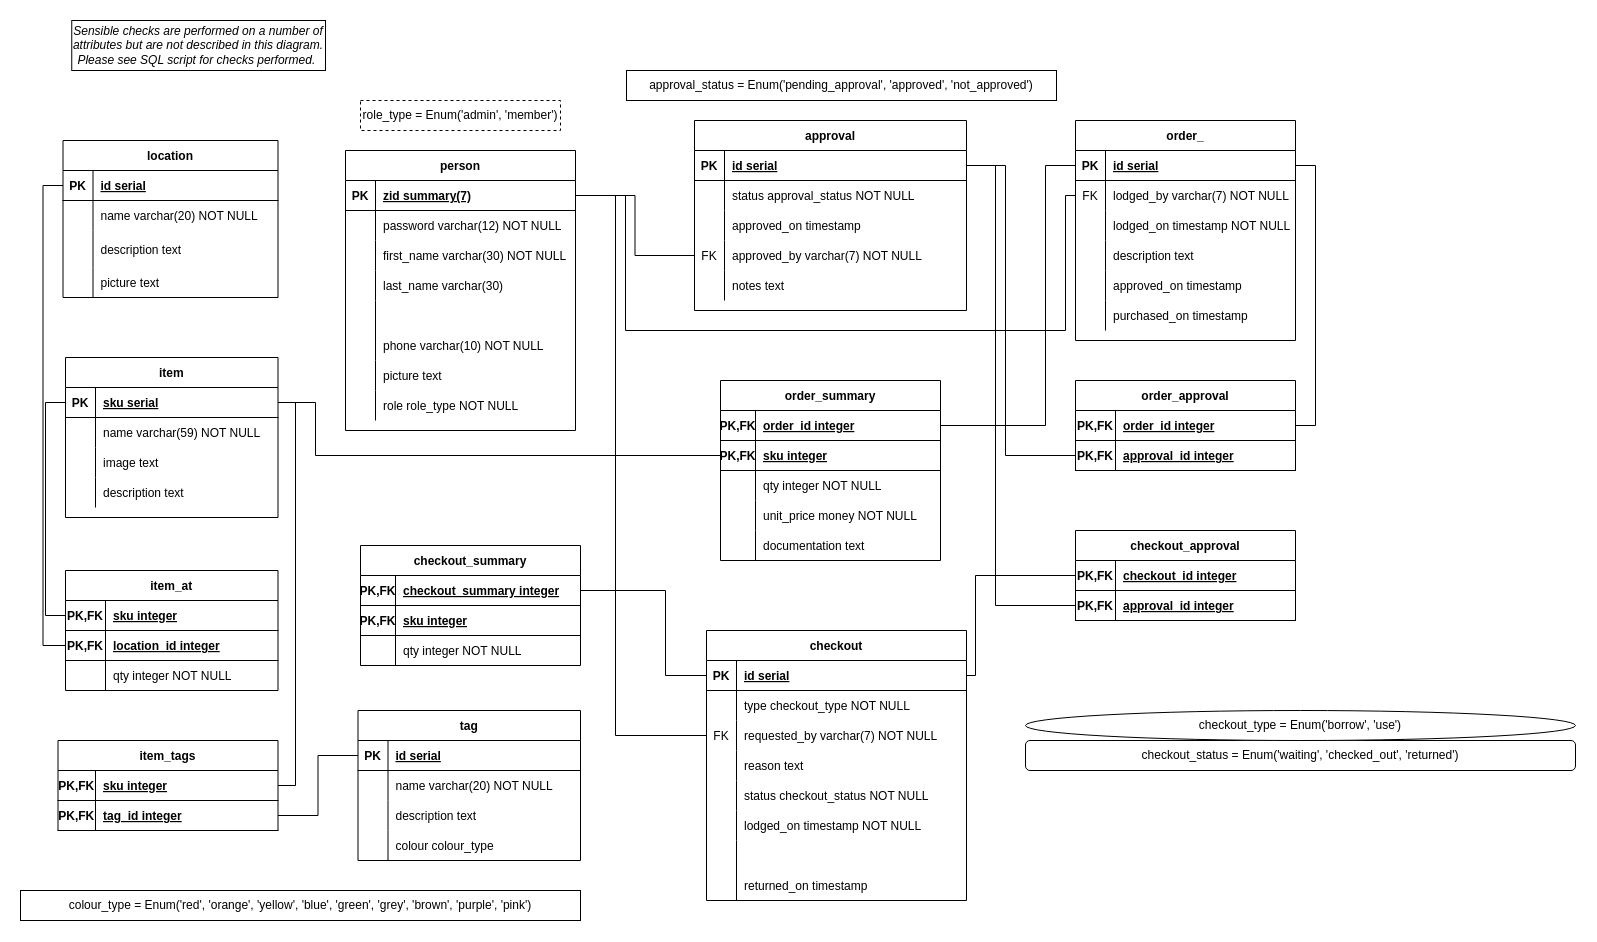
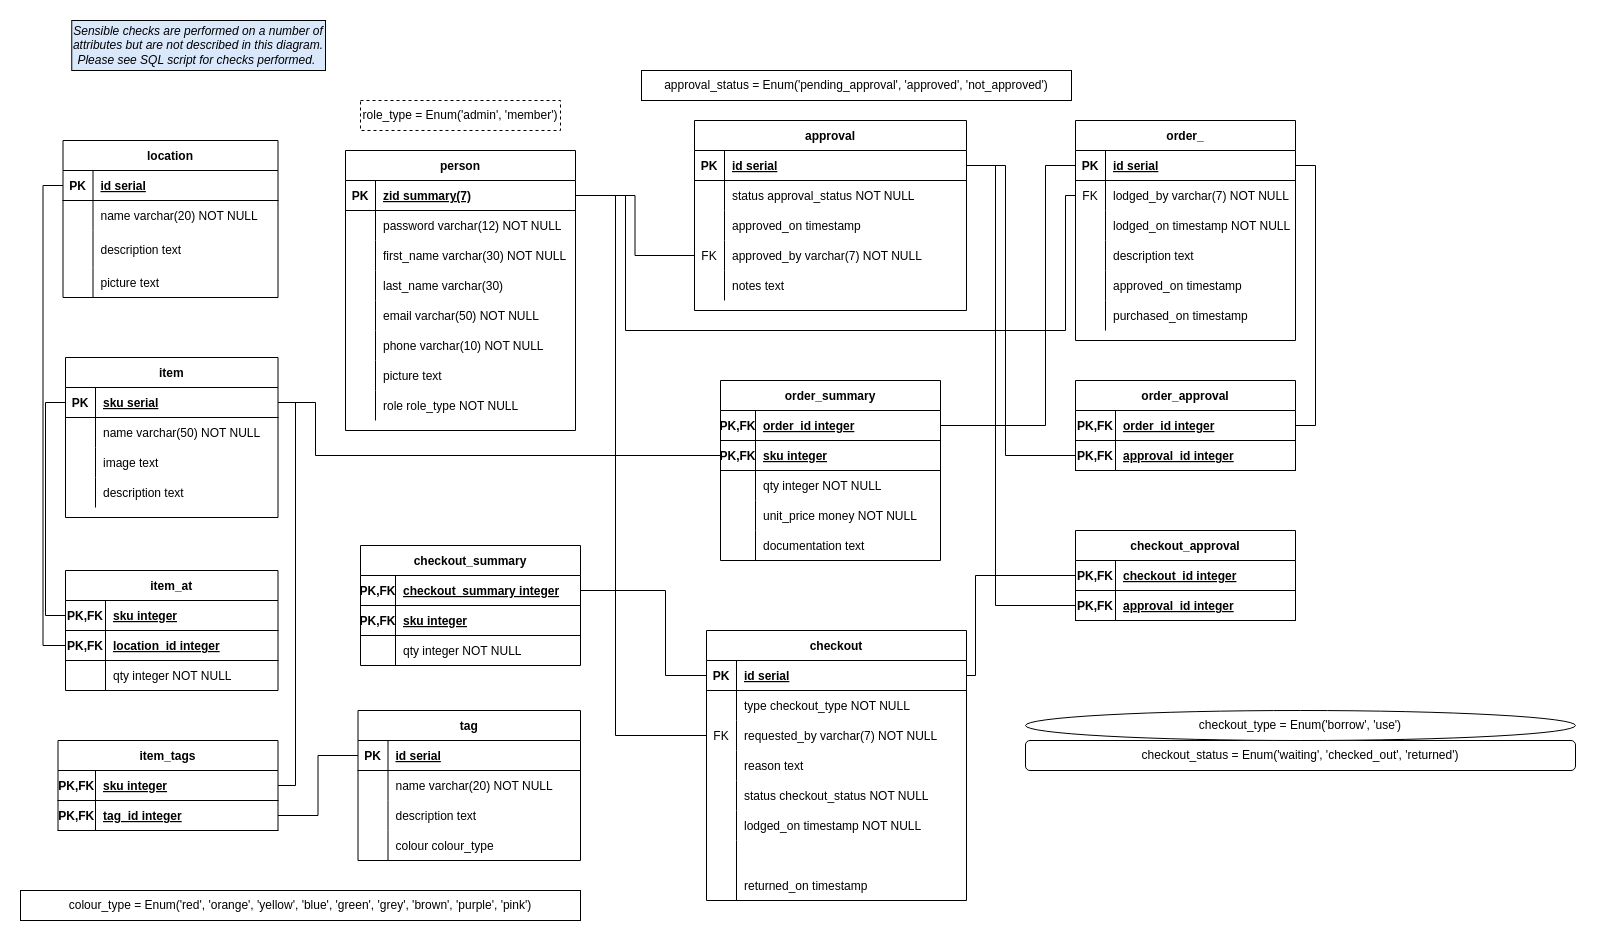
(199, 46) -> (199, 46)
(842, 86) -> (857, 86)
none -> (476, 316)
(182, 433) -> (182, 433)
